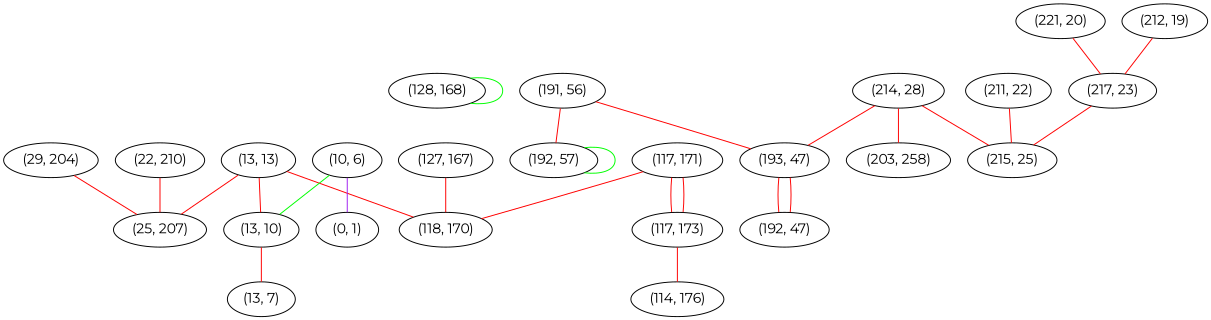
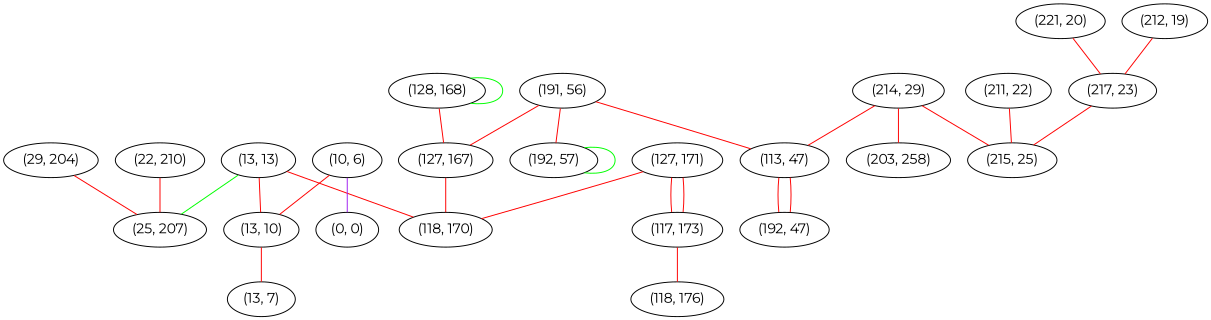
(898, 91) -> (898, 91)
none -> (504, 125)
none -> (441, 126)
(677, 160) -> (677, 160)
(785, 160) -> (785, 160)
(210, 195) -> (210, 195)
(305, 195) -> (305, 195)
(347, 230) -> (347, 230)
(677, 299) -> (677, 299)
